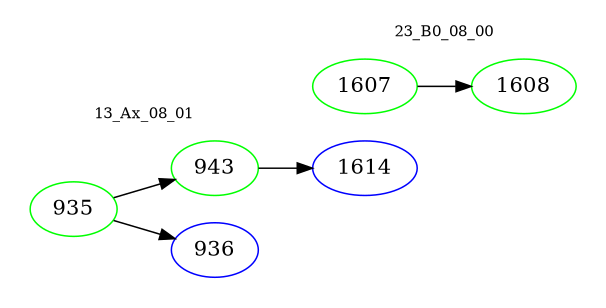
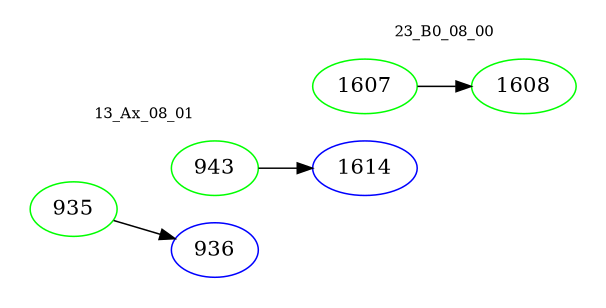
(137, 191) -> none
